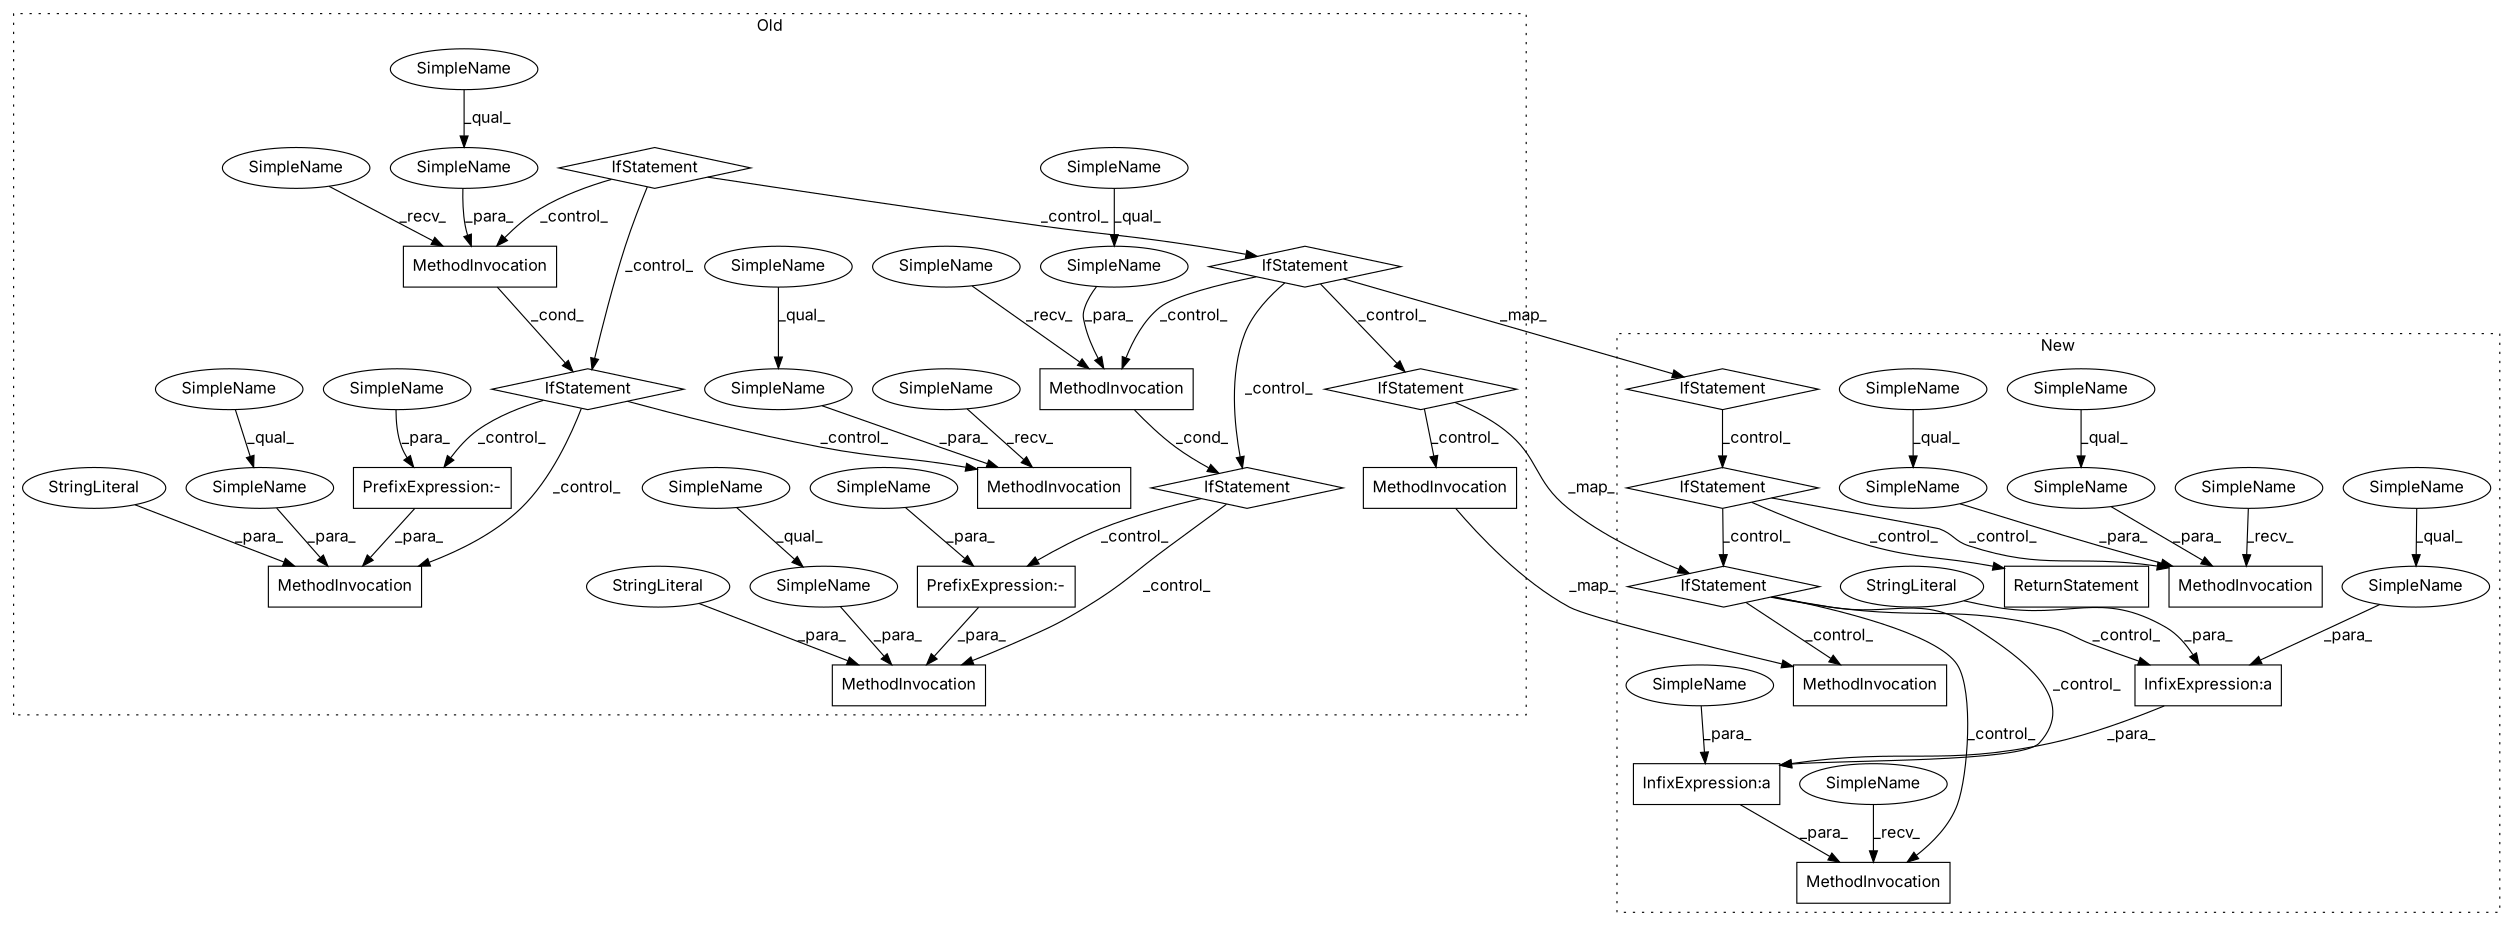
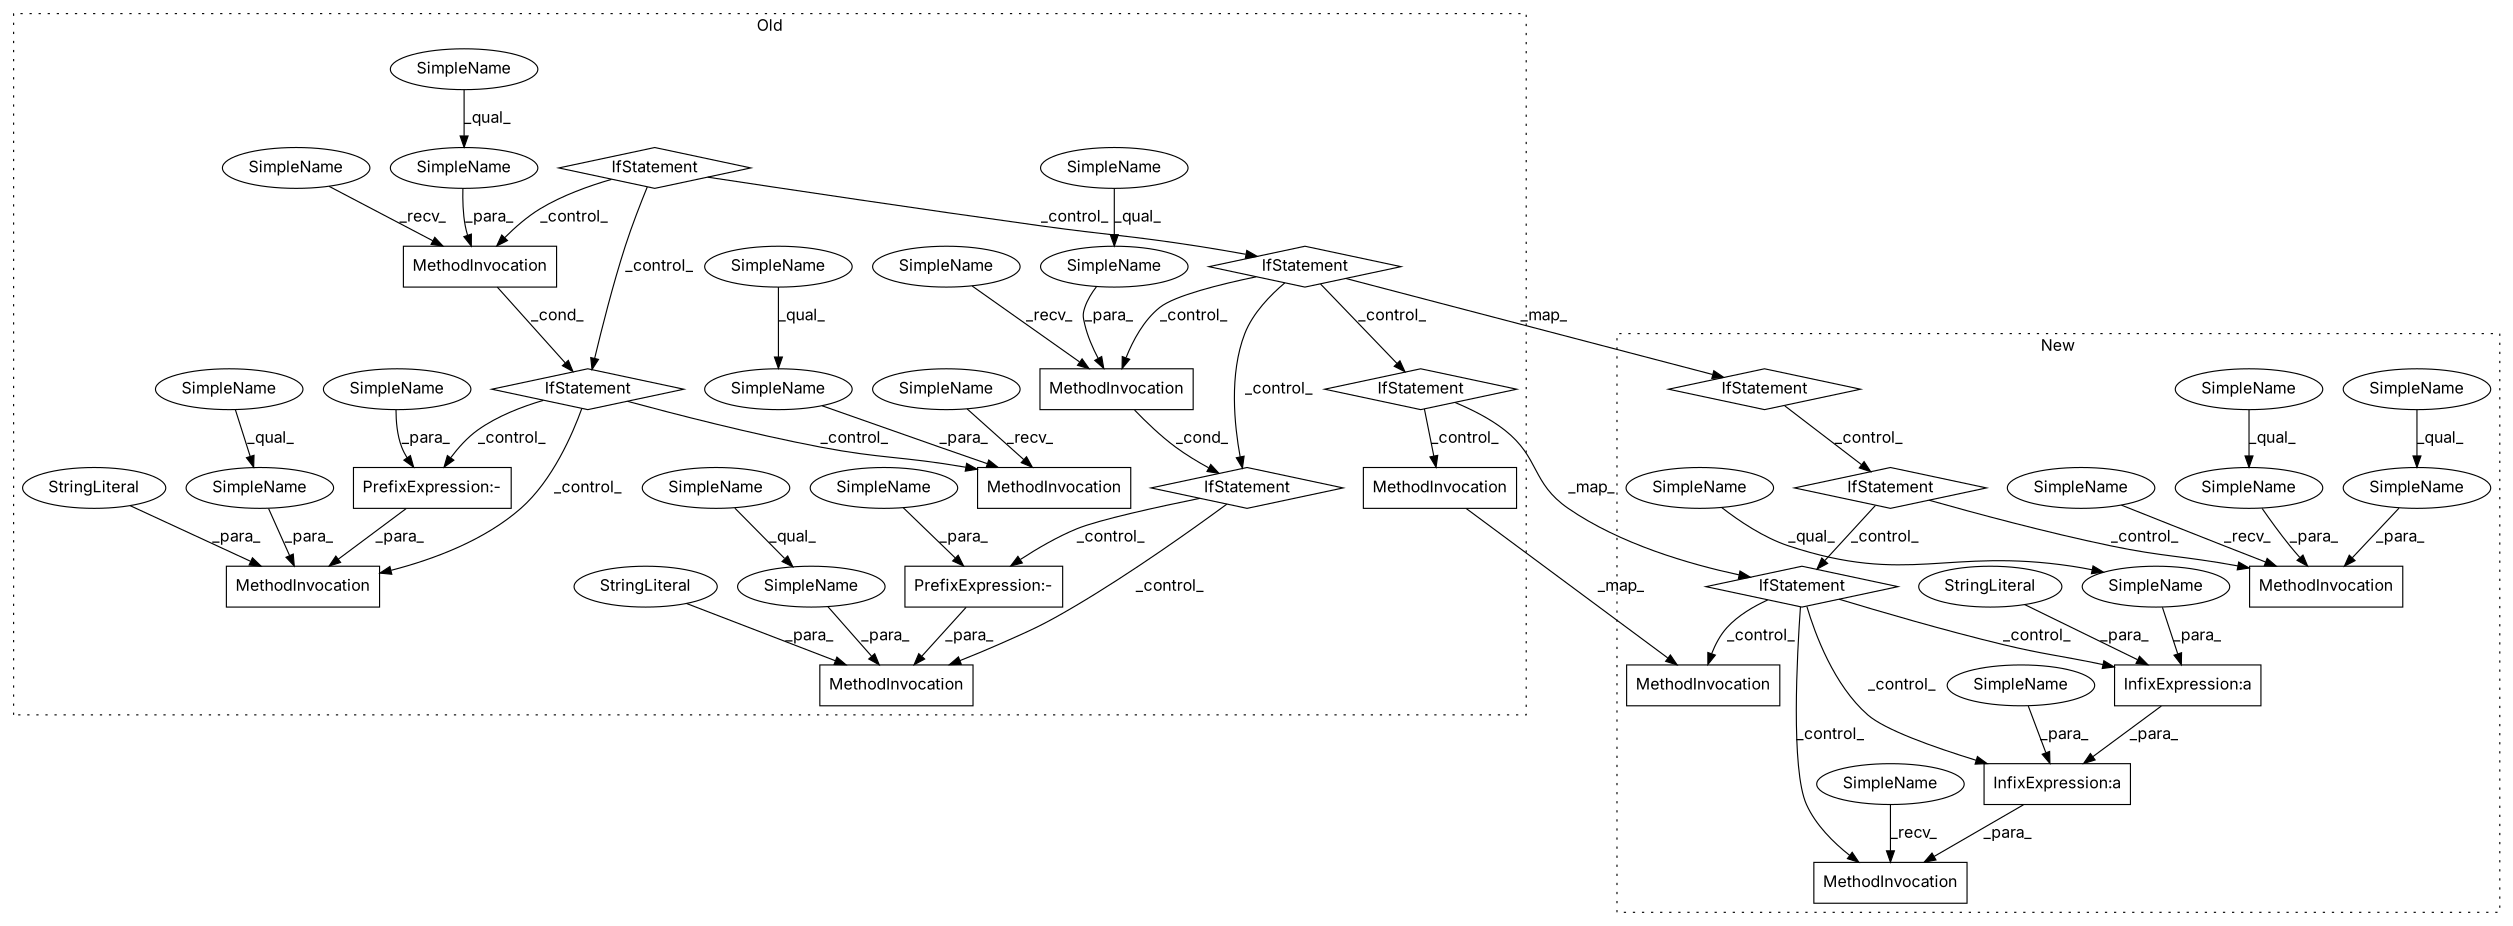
(2077, 587) -> none
